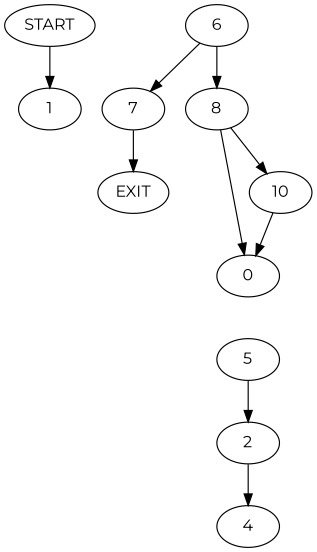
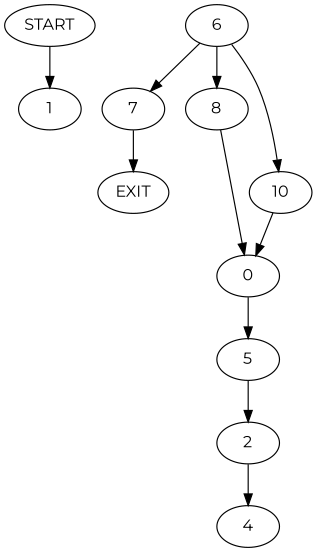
(245, 146) -> (263, 99)
none -> (248, 312)
